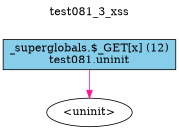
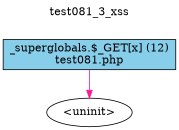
(89, 55) -> (89, 55)
